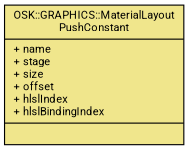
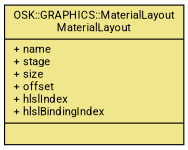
(94, 28) -> (94, 28)
